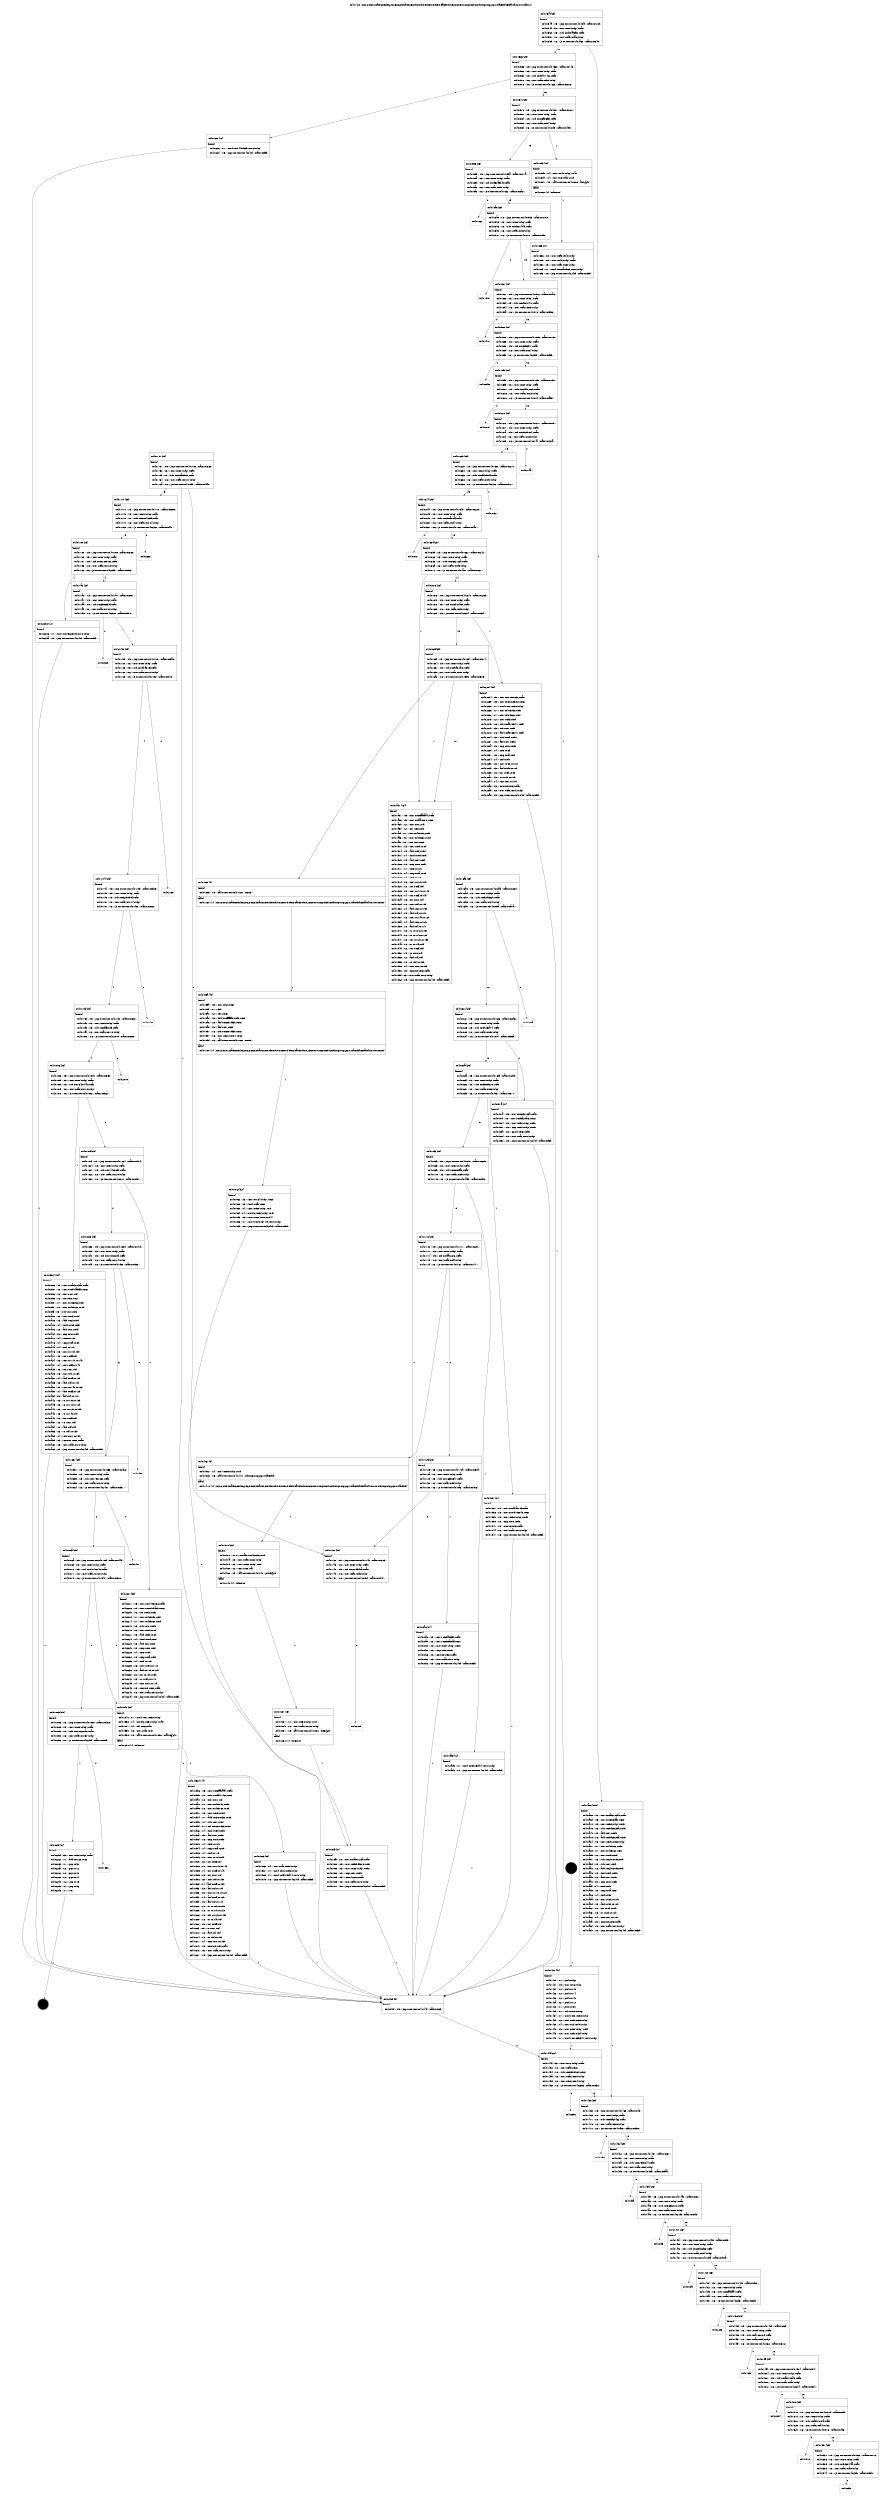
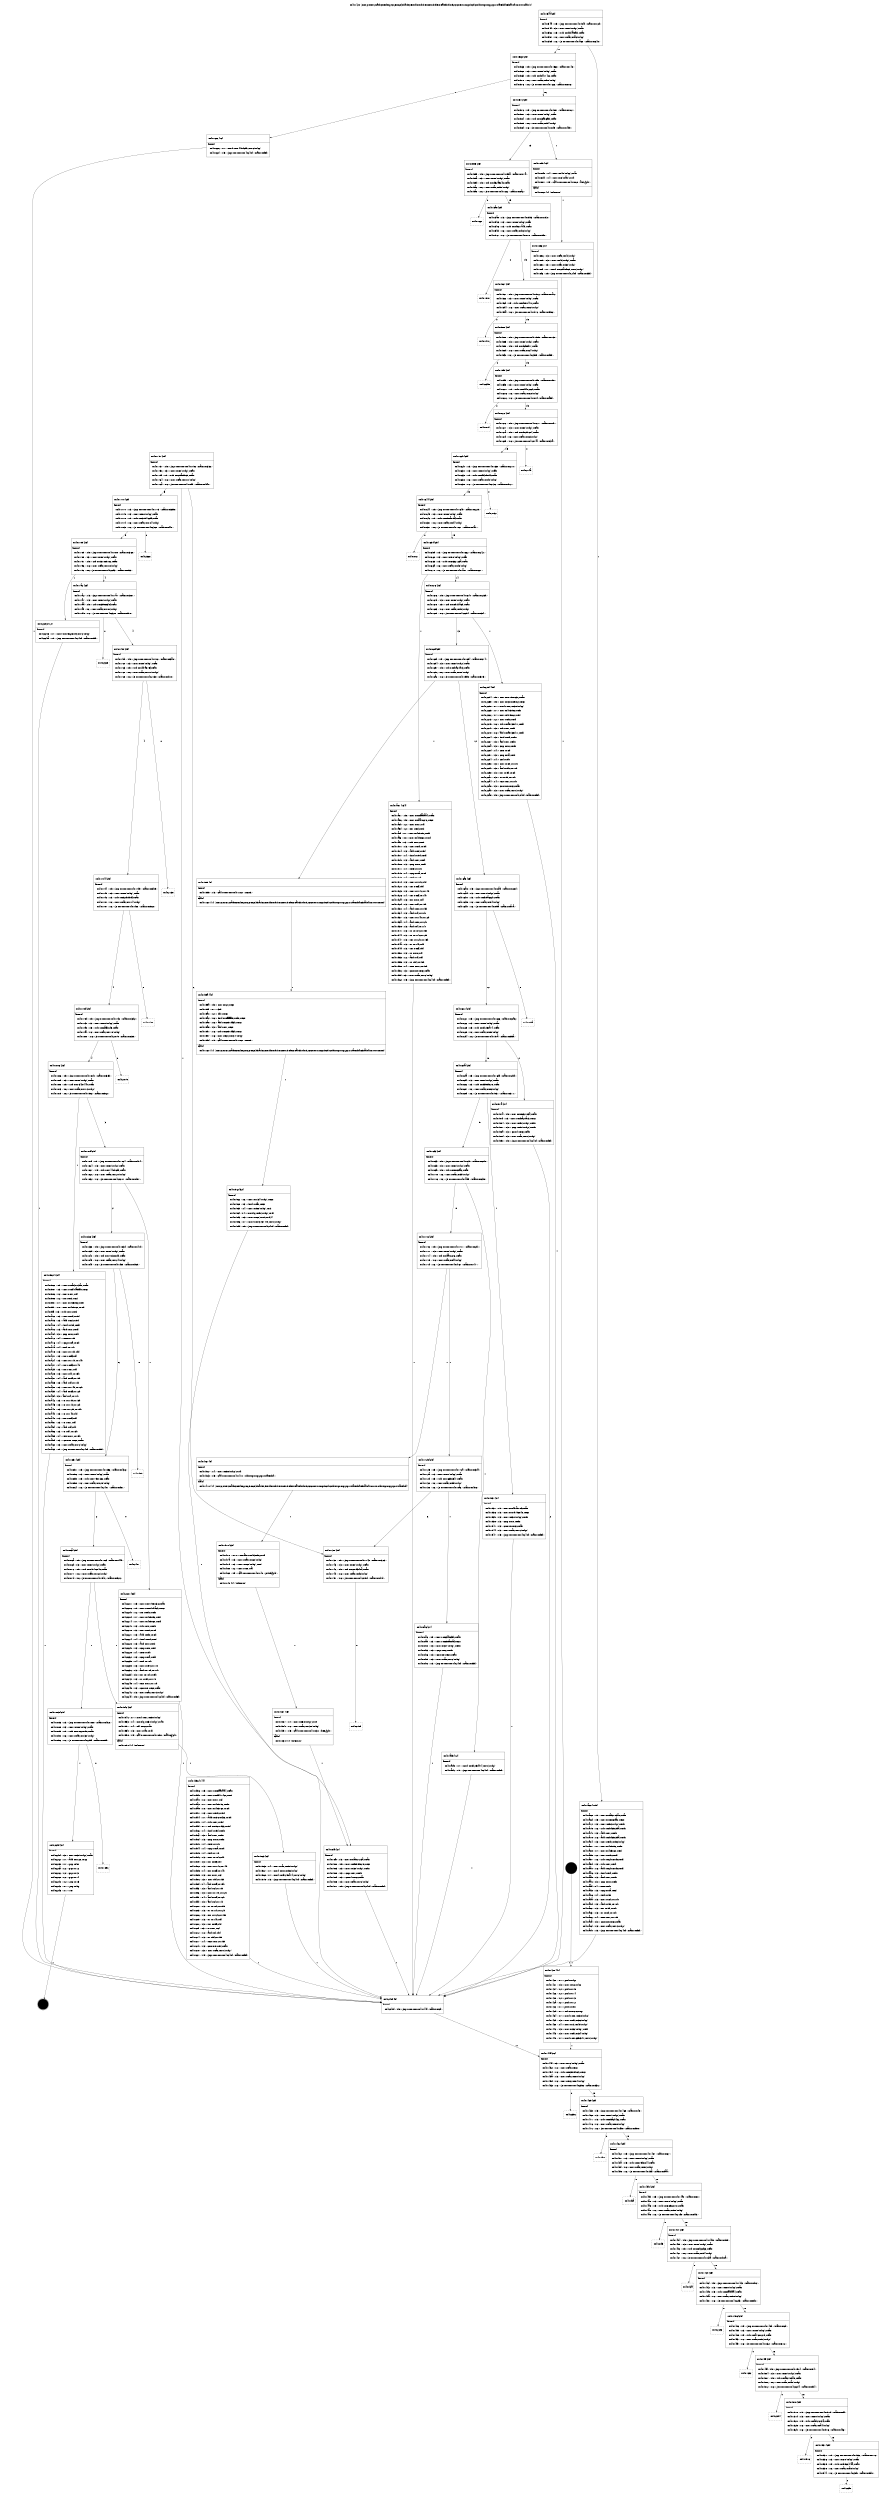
(444, 741) -> (471, 777)
(611, 2015) -> (523, 1971)
